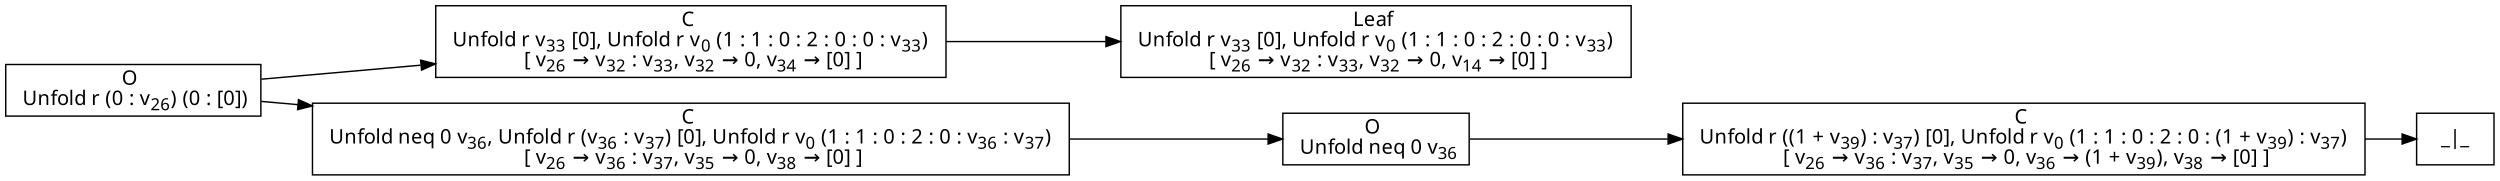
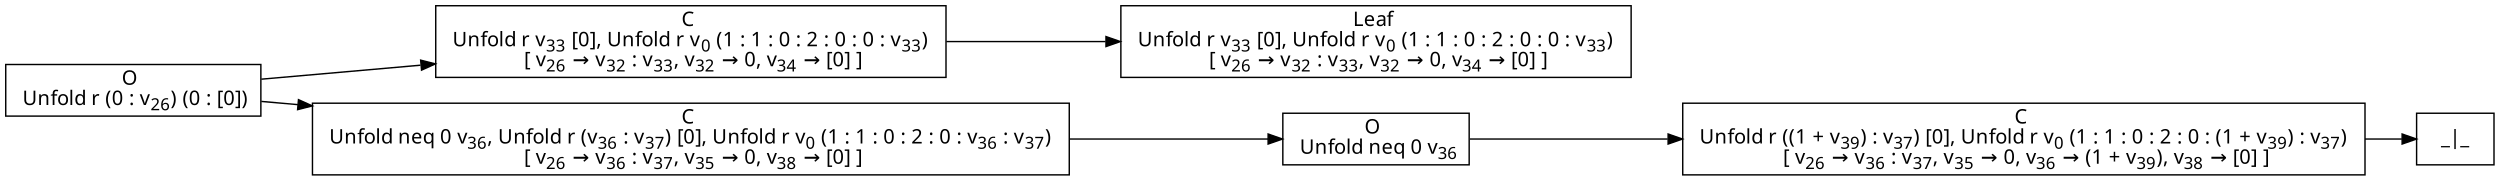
(1472, 60) -> (1472, 60)
